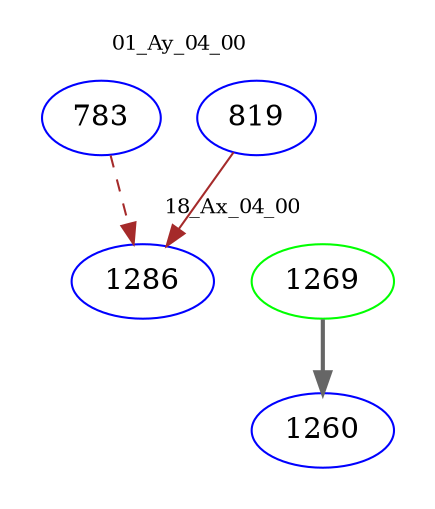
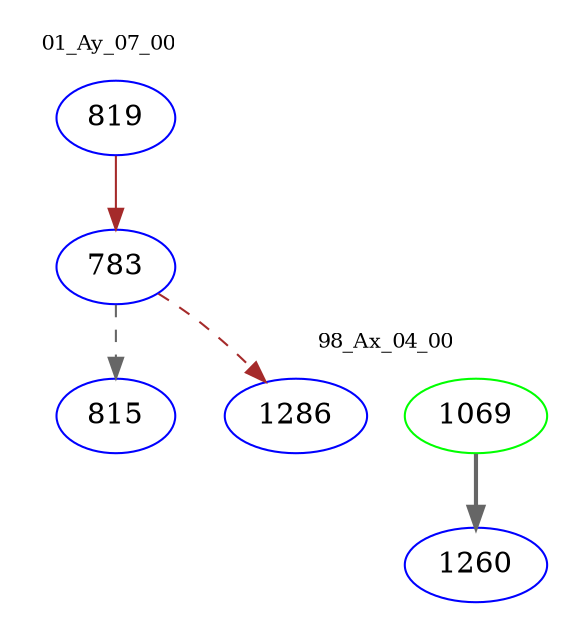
(179, 44) -> (109, 44)
(198, 202) -> (116, 182)
(233, 208) -> (386, 342)
(323, 281) -> (476, 416)
none -> (116, 416)
